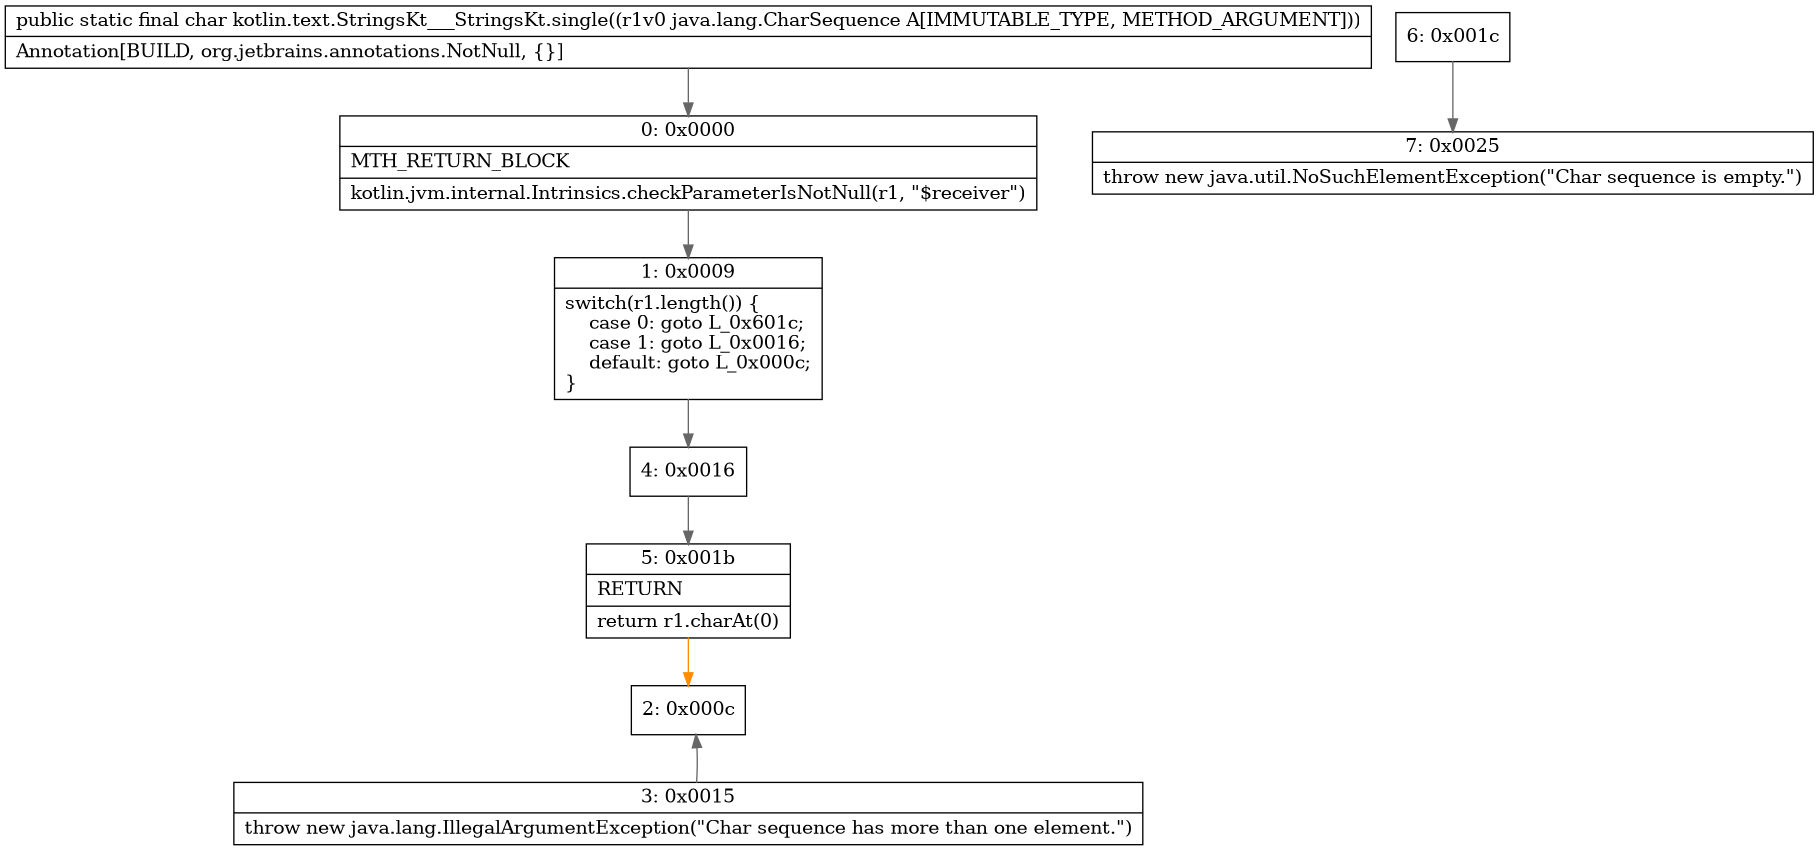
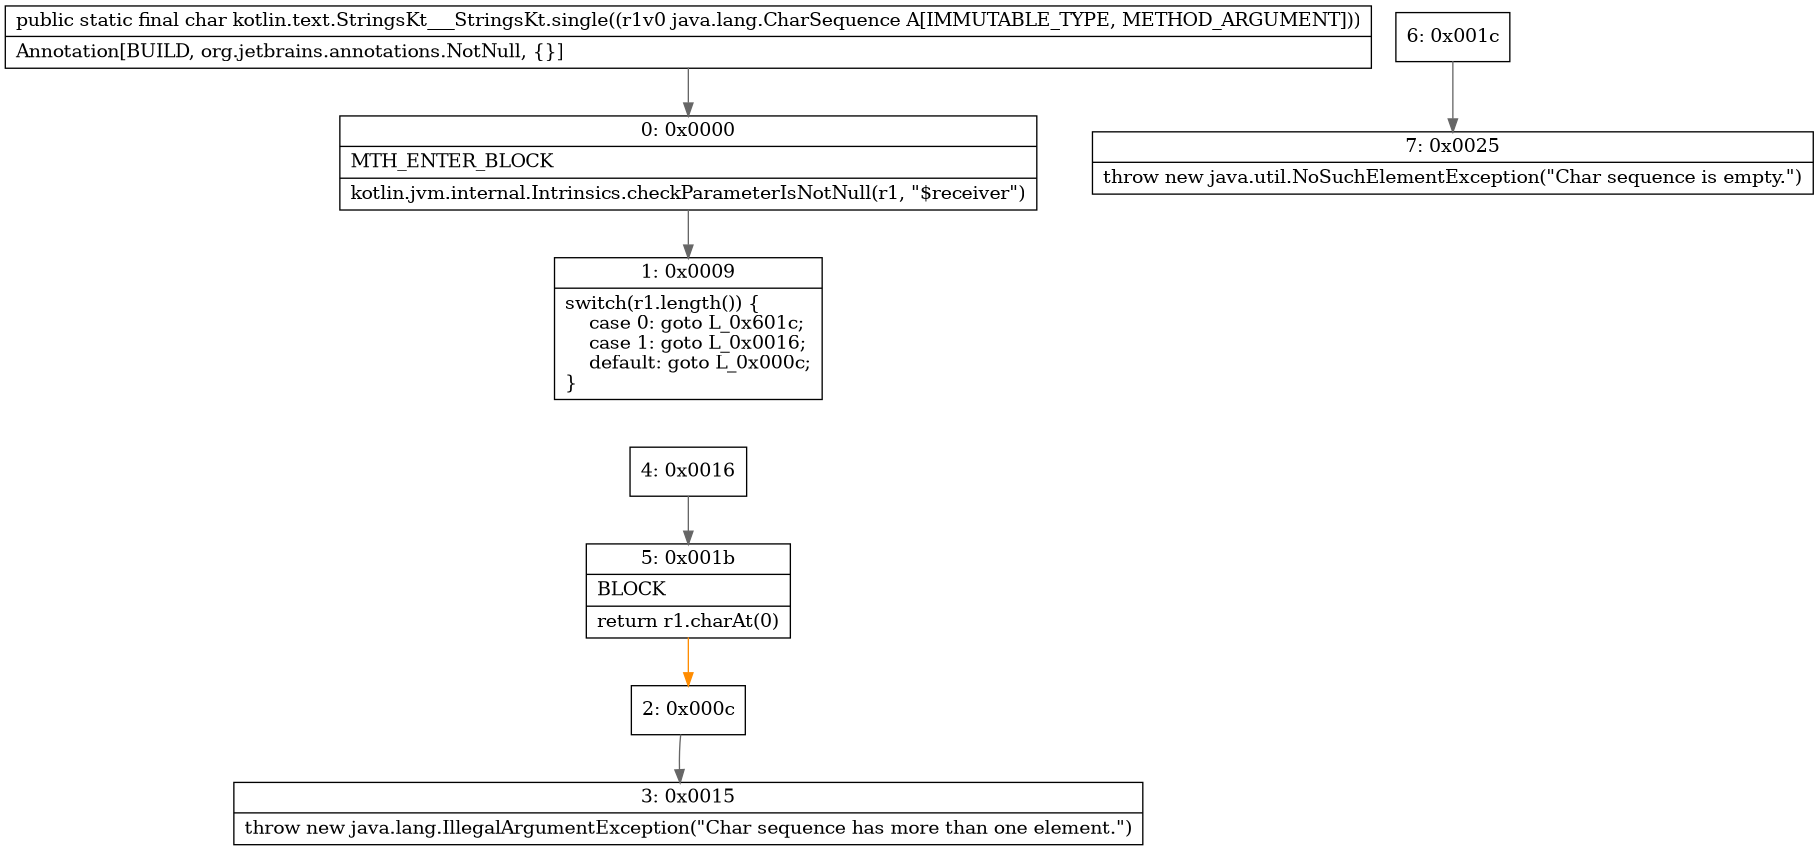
(460, 162) -> (452, 162)
(688, 416) -> none
(640, 590) -> (631, 590)
(697, 765) -> (680, 752)
